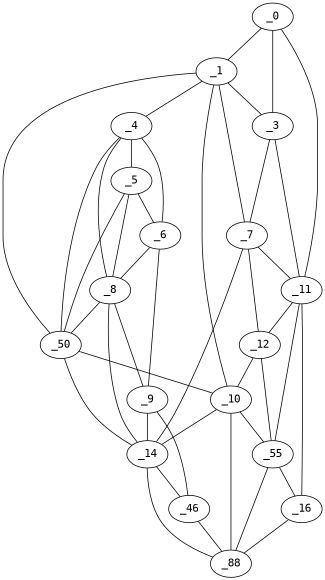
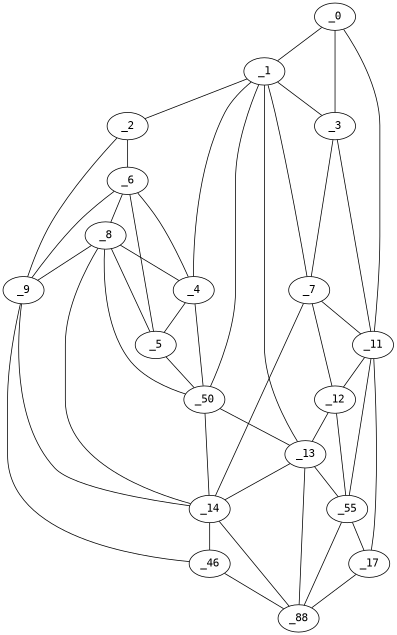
none -> (128, 126)
(231, 400) -> (305, 454)
(302, 509) -> (369, 564)
